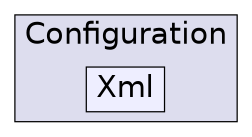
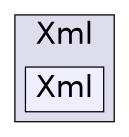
(126, 36) -> (65, 36)
